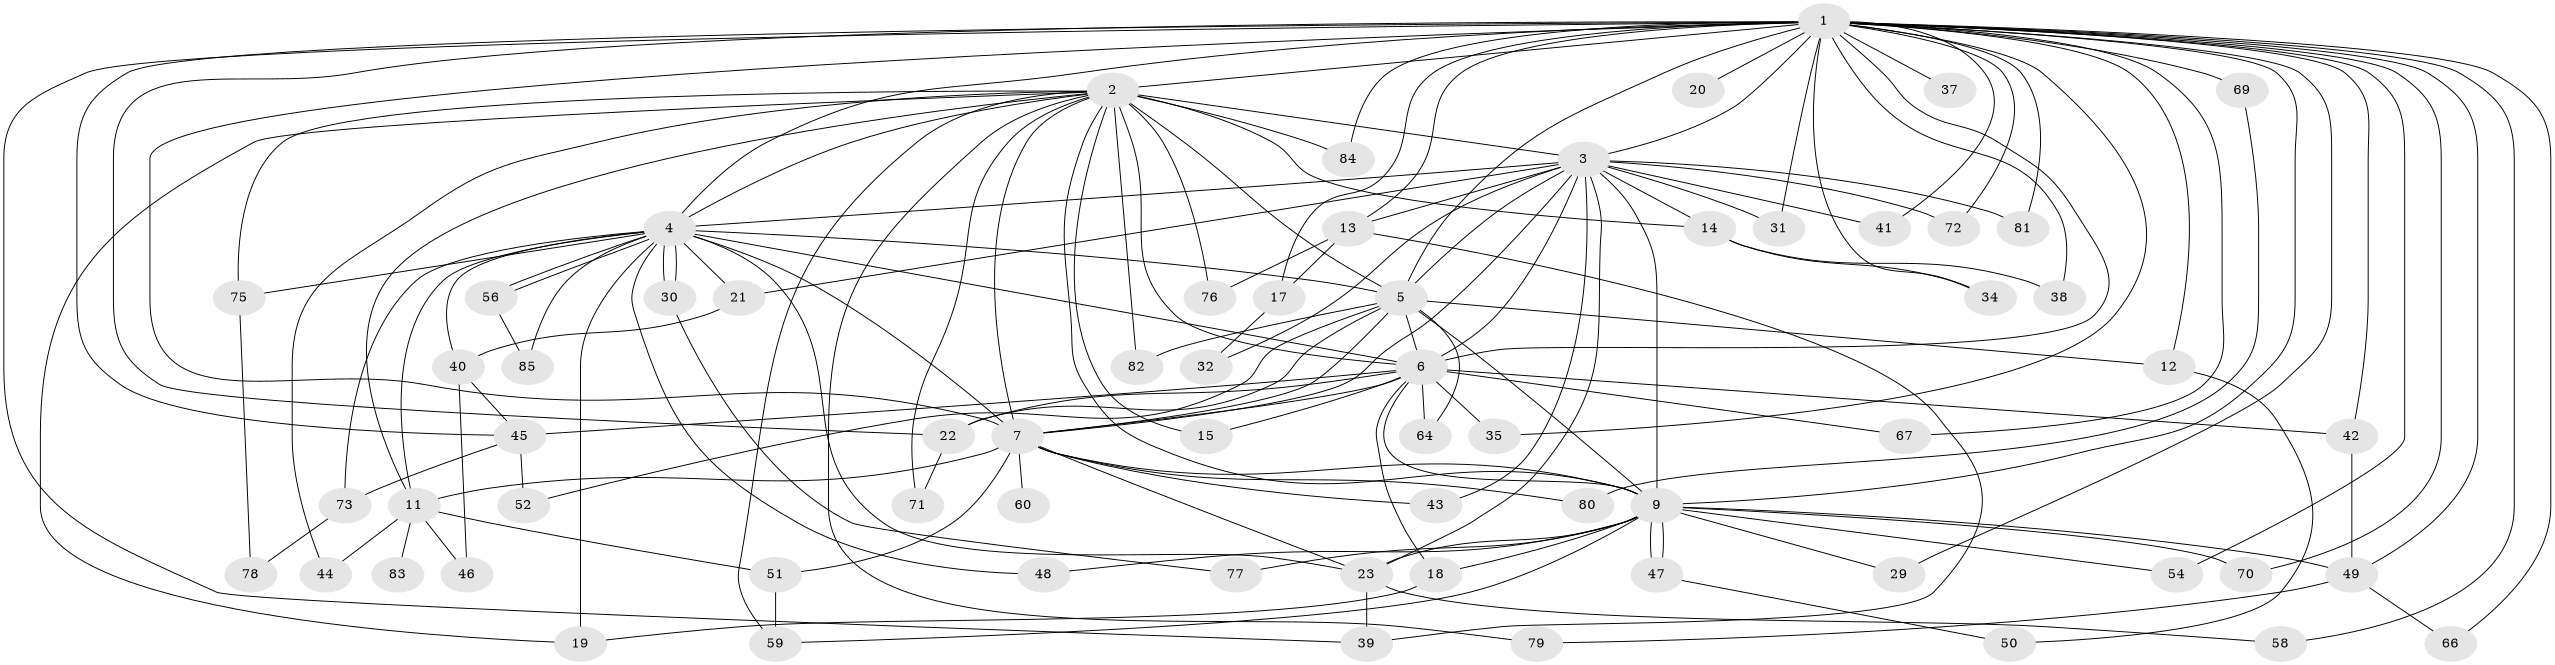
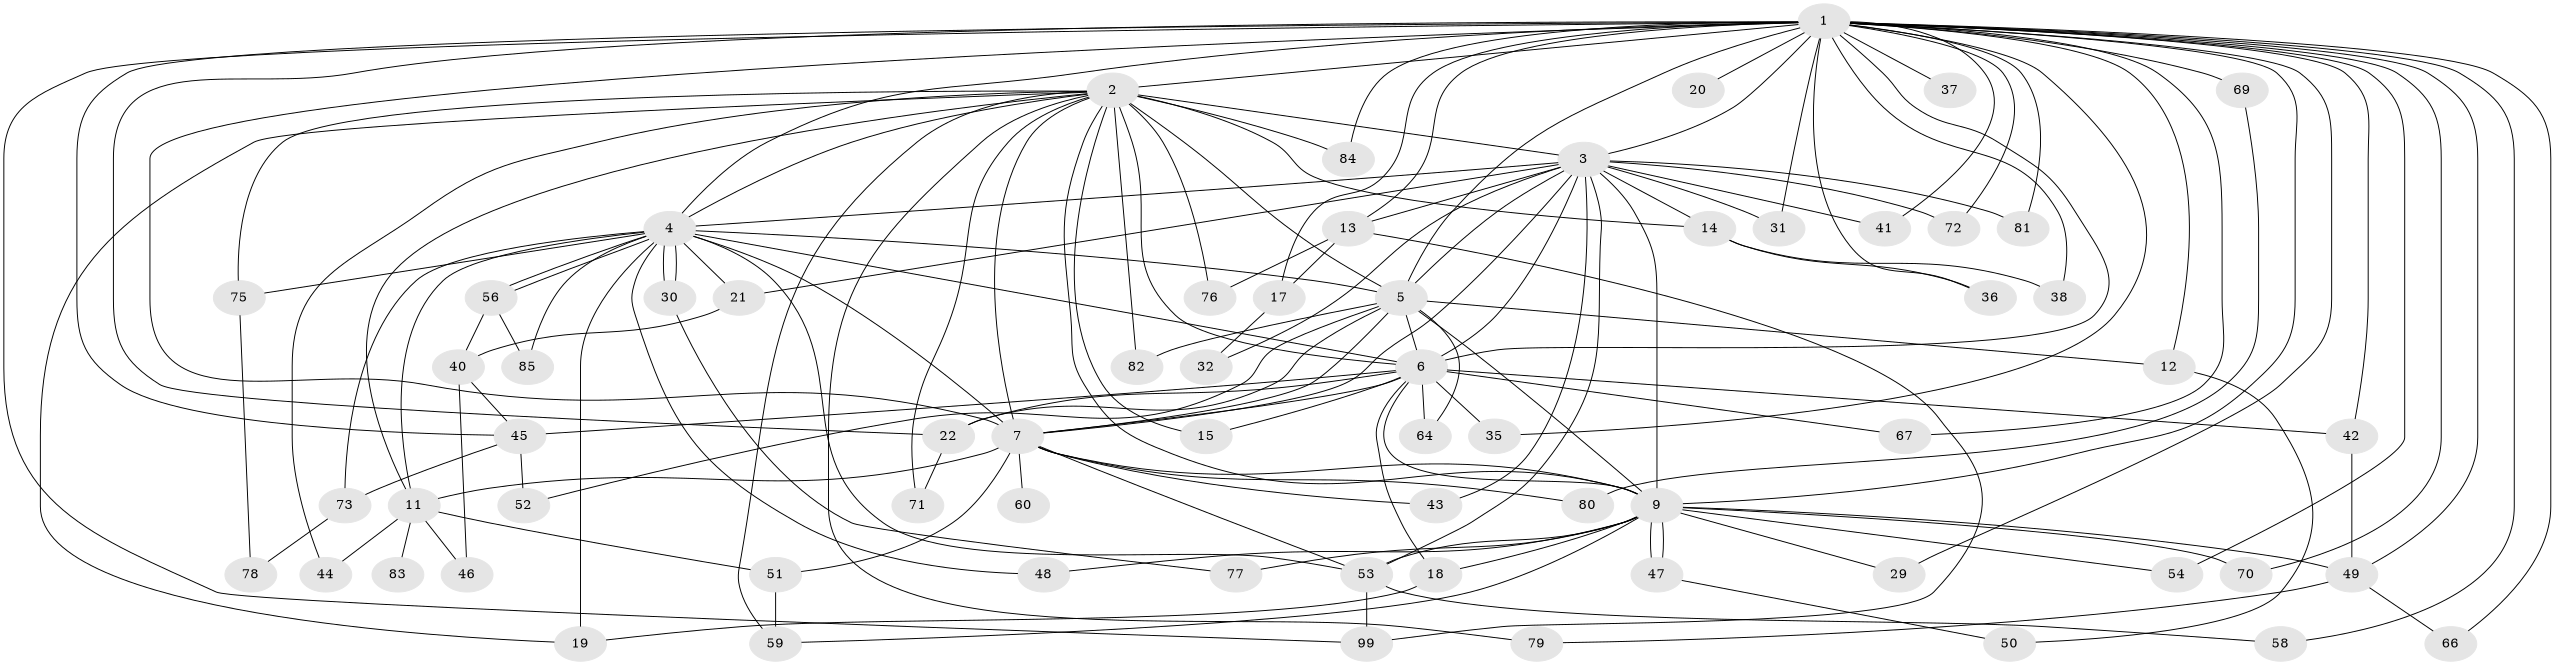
(463, 275) -> (475, 332)
(1990, 298) -> (1990, 298)
(1367, 575) -> (1367, 575)
(1367, 644) -> (1367, 644)
